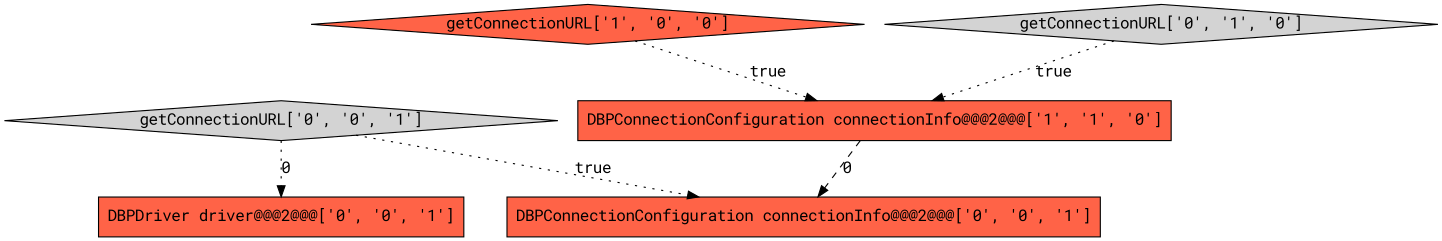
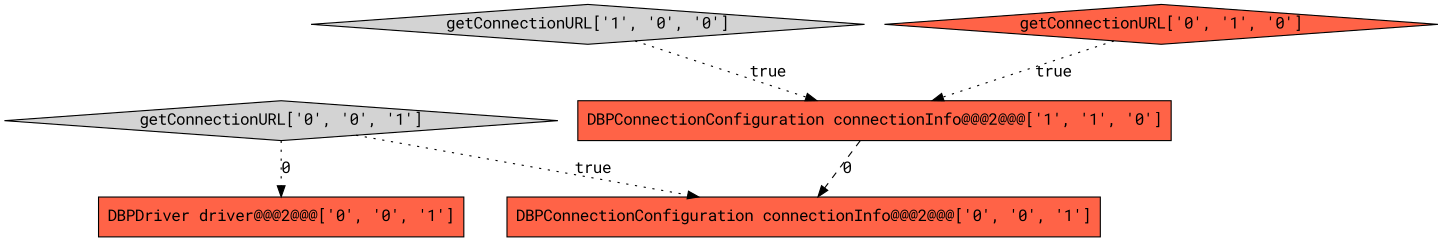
(588, 24) -> (588, 24)
(1161, 24) -> (1161, 24)
